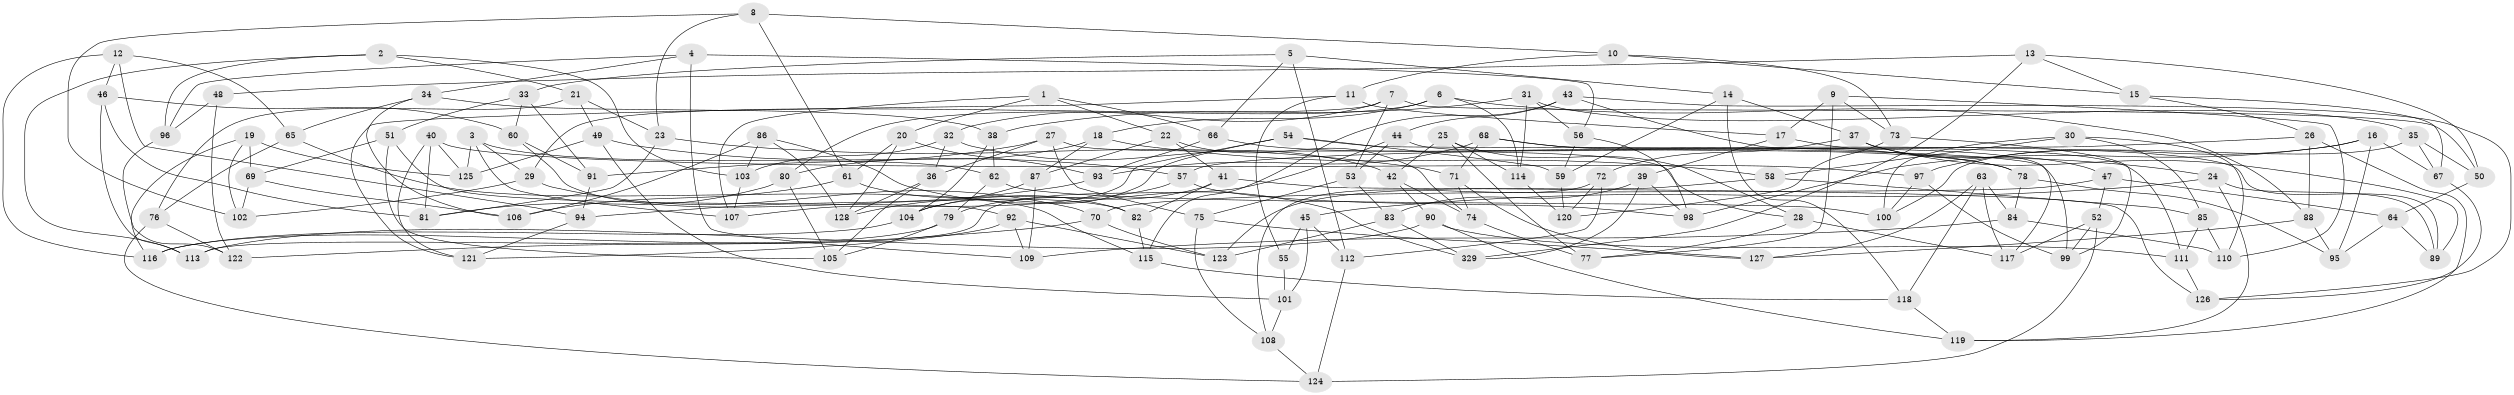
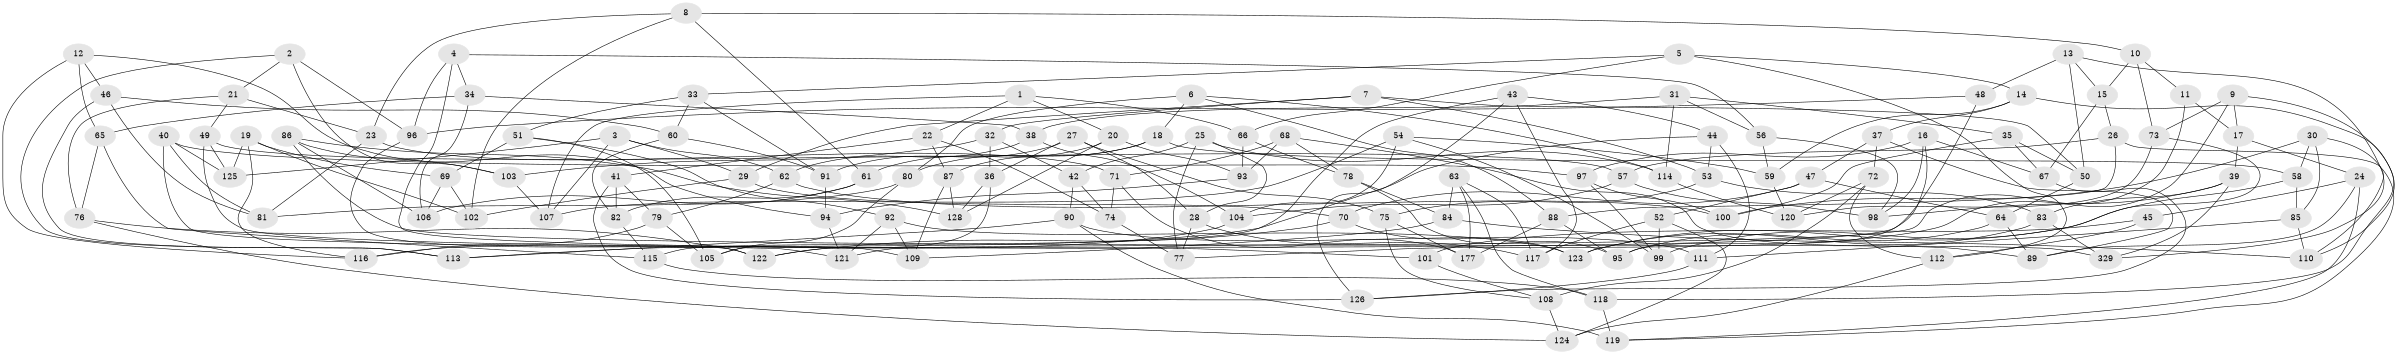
(1284, 259) -> none
(1757, 259) -> (1468, 259)
